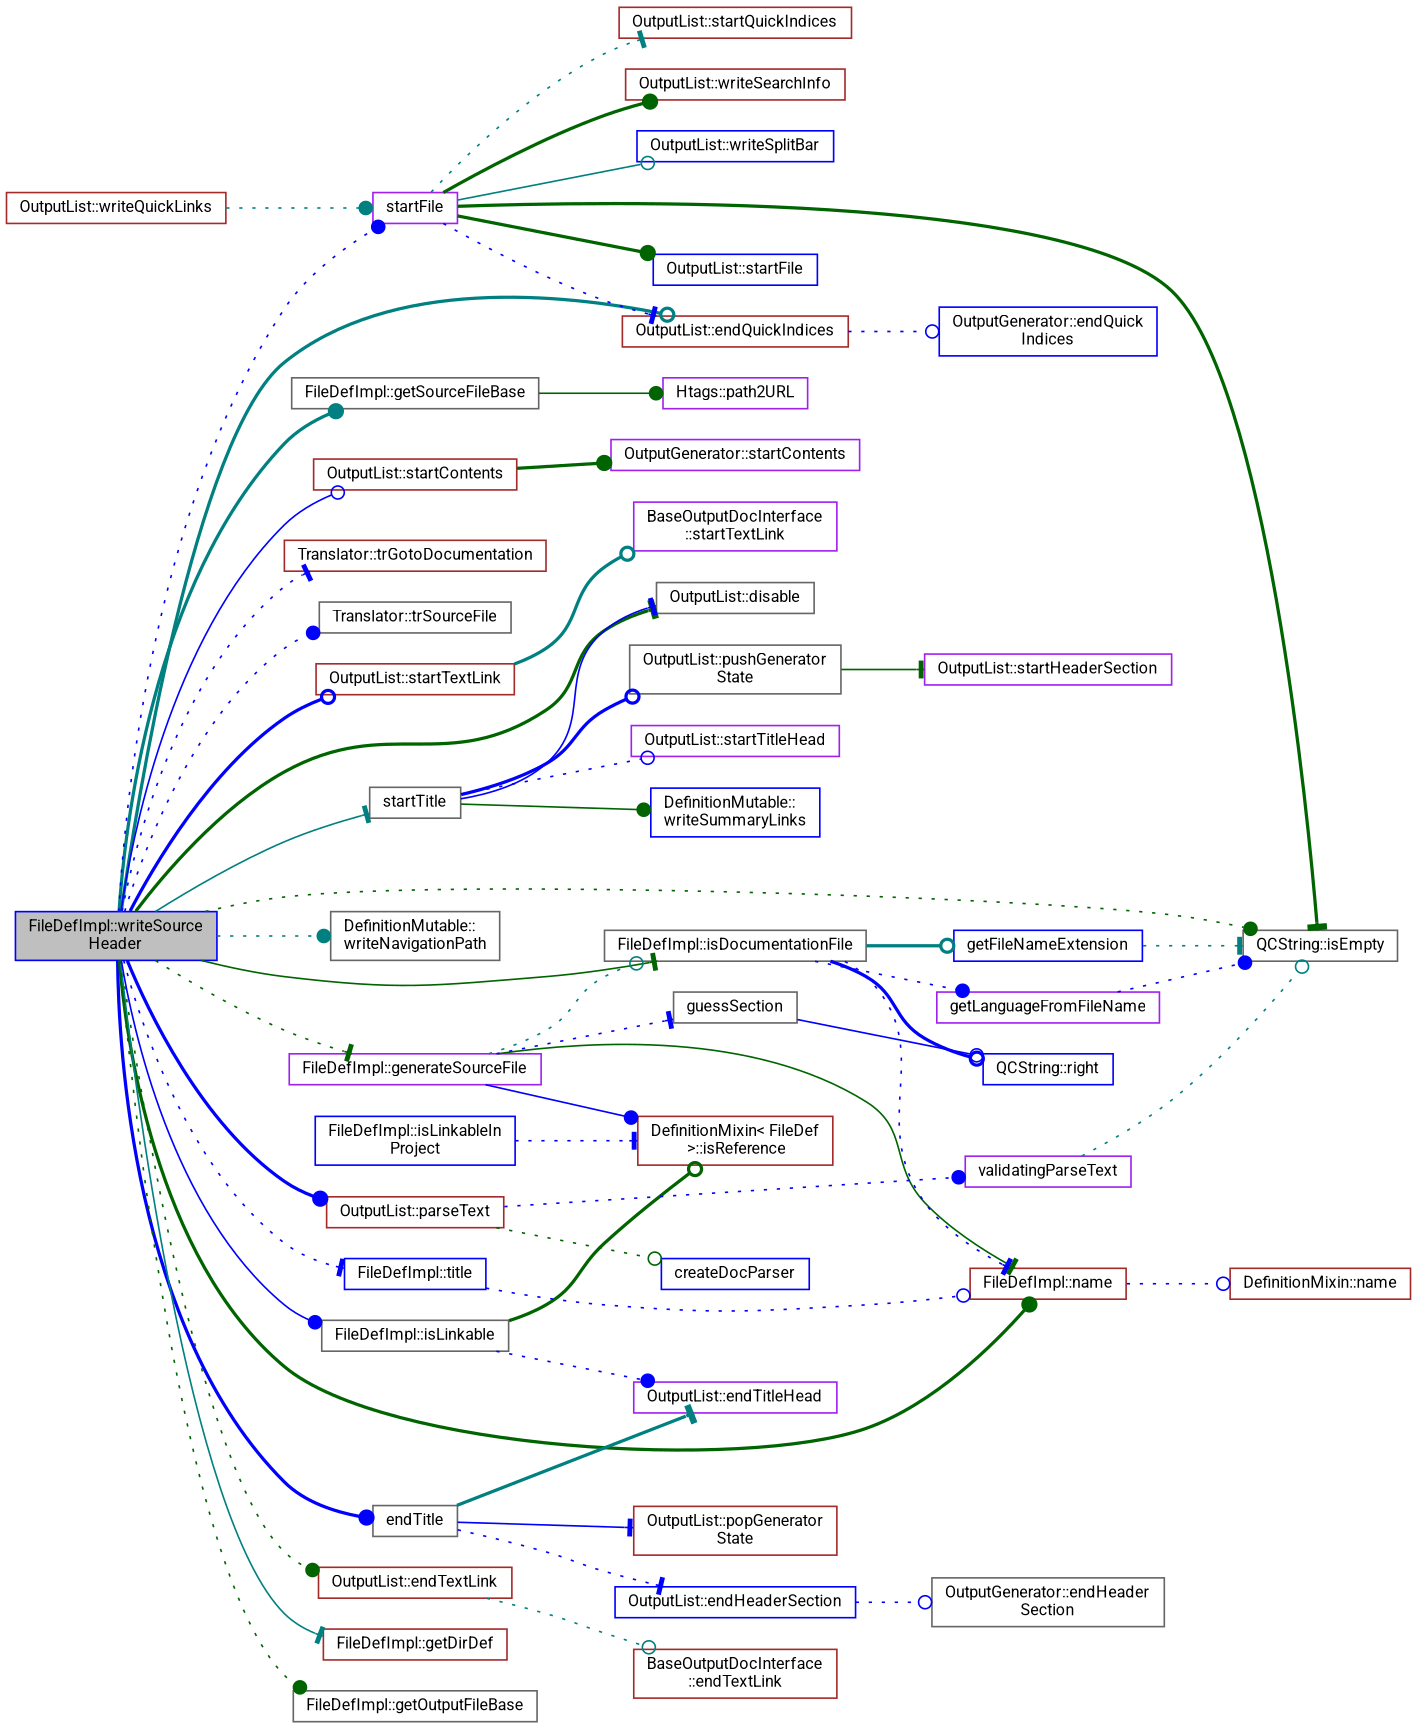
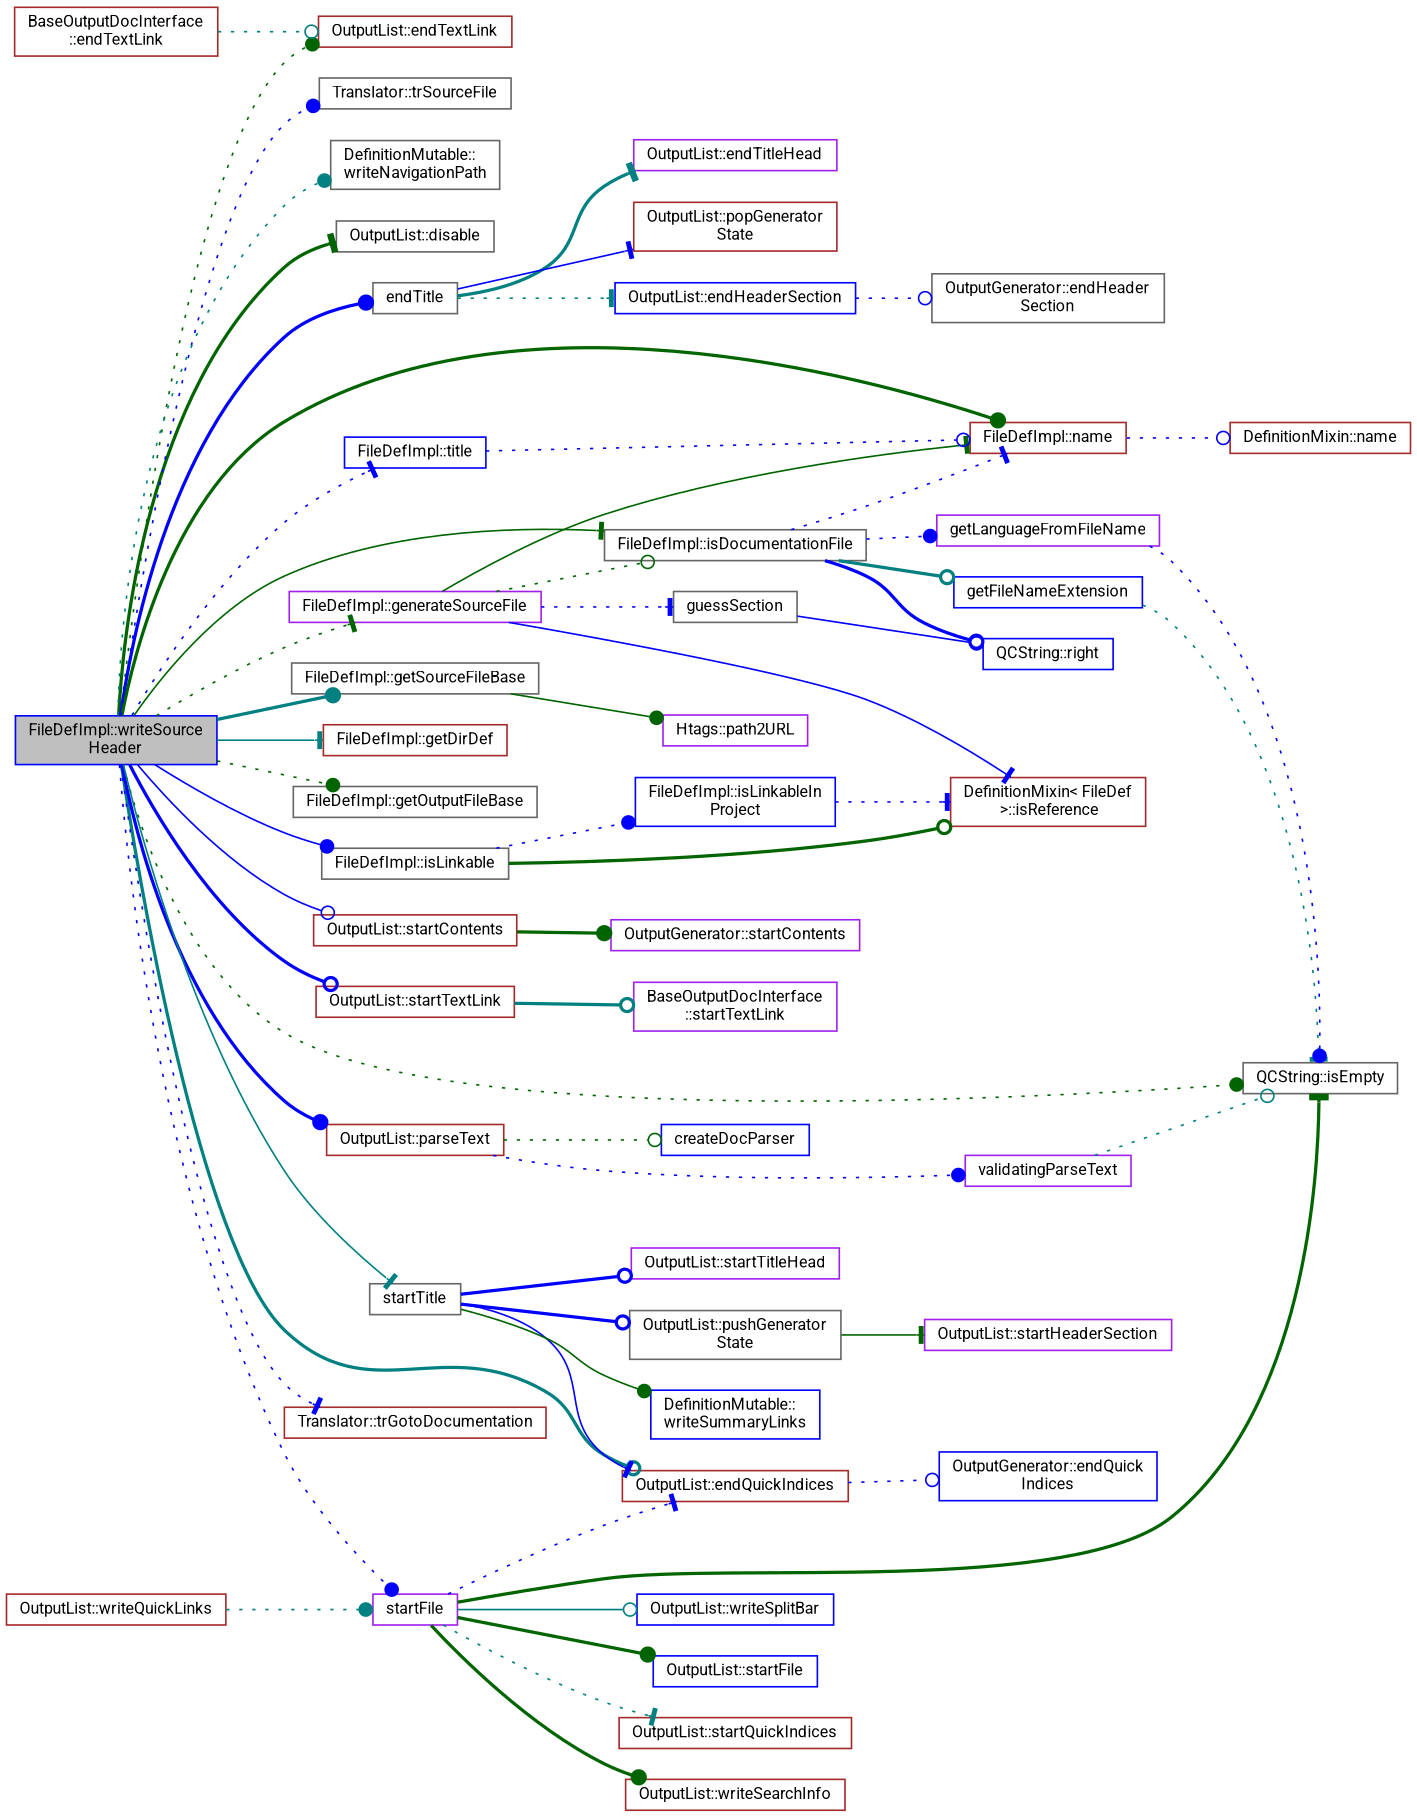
(572, 719) -> (565, 1363)
(551, 777) -> (540, 1285)
(564, 1016) -> (569, 577)
(555, 1100) -> (765, 672)
(569, 1365) -> (559, 836)
(557, 1555) -> (532, 298)
(565, 1620) -> (261, 32)
